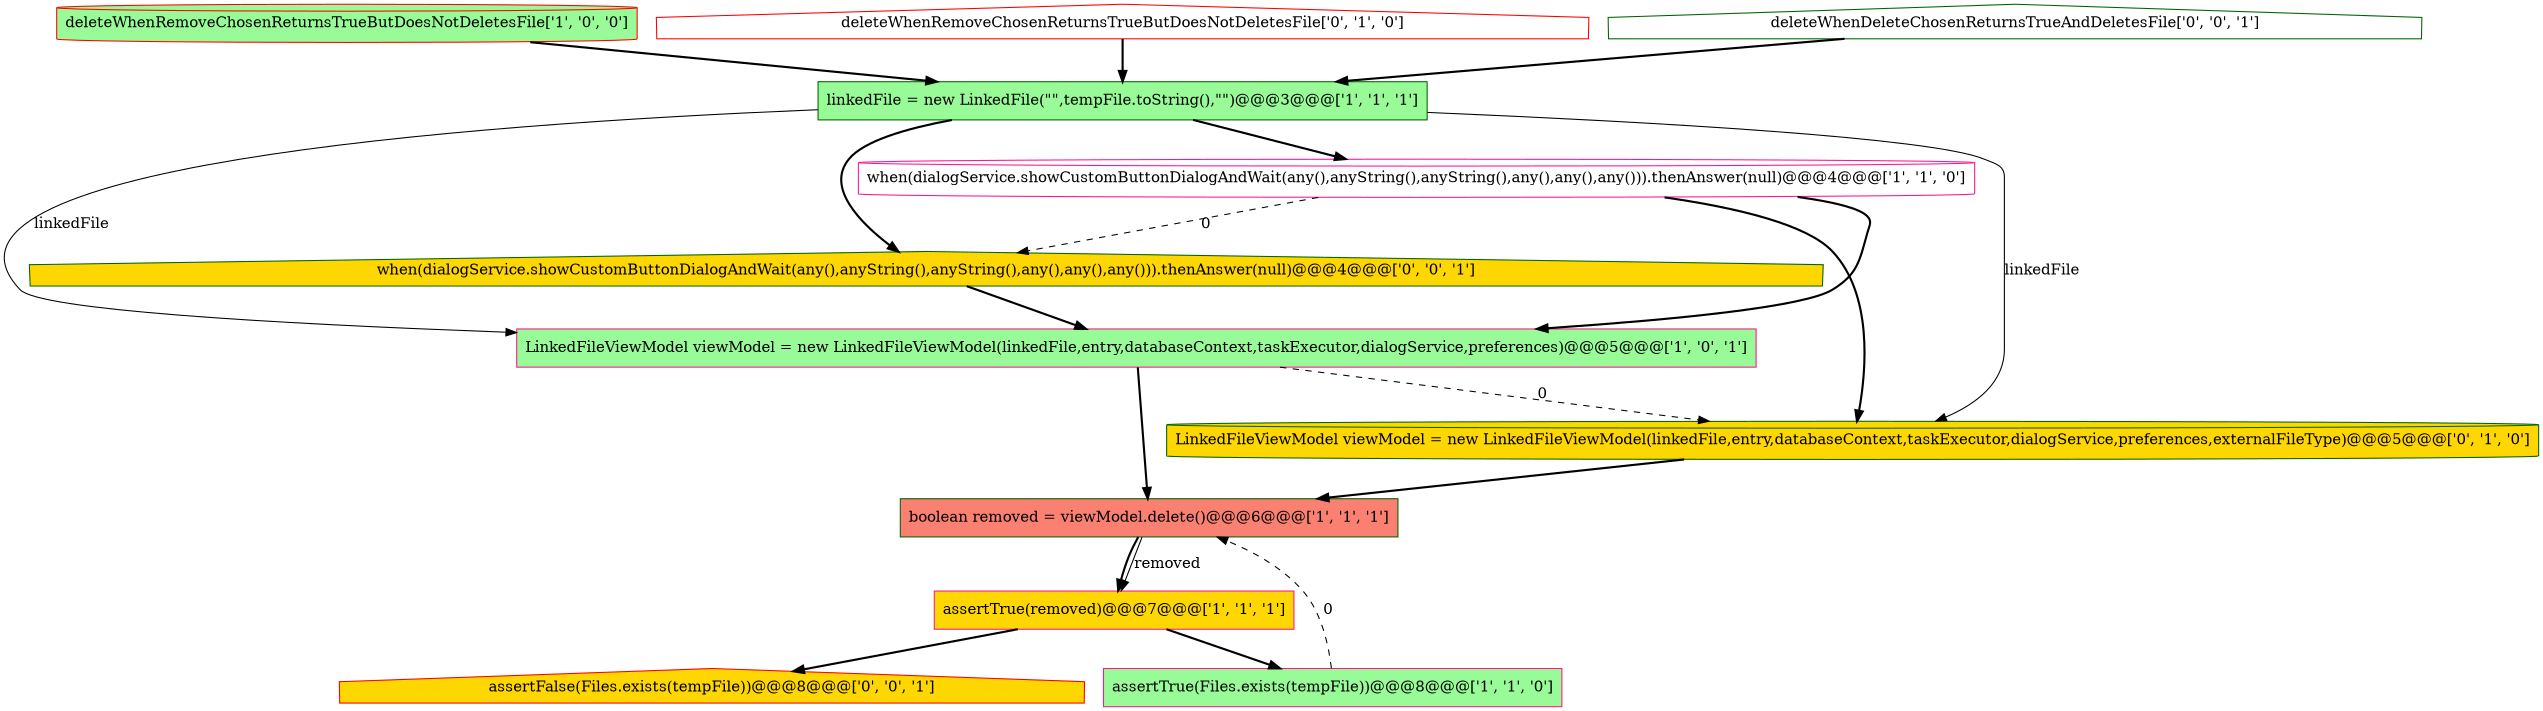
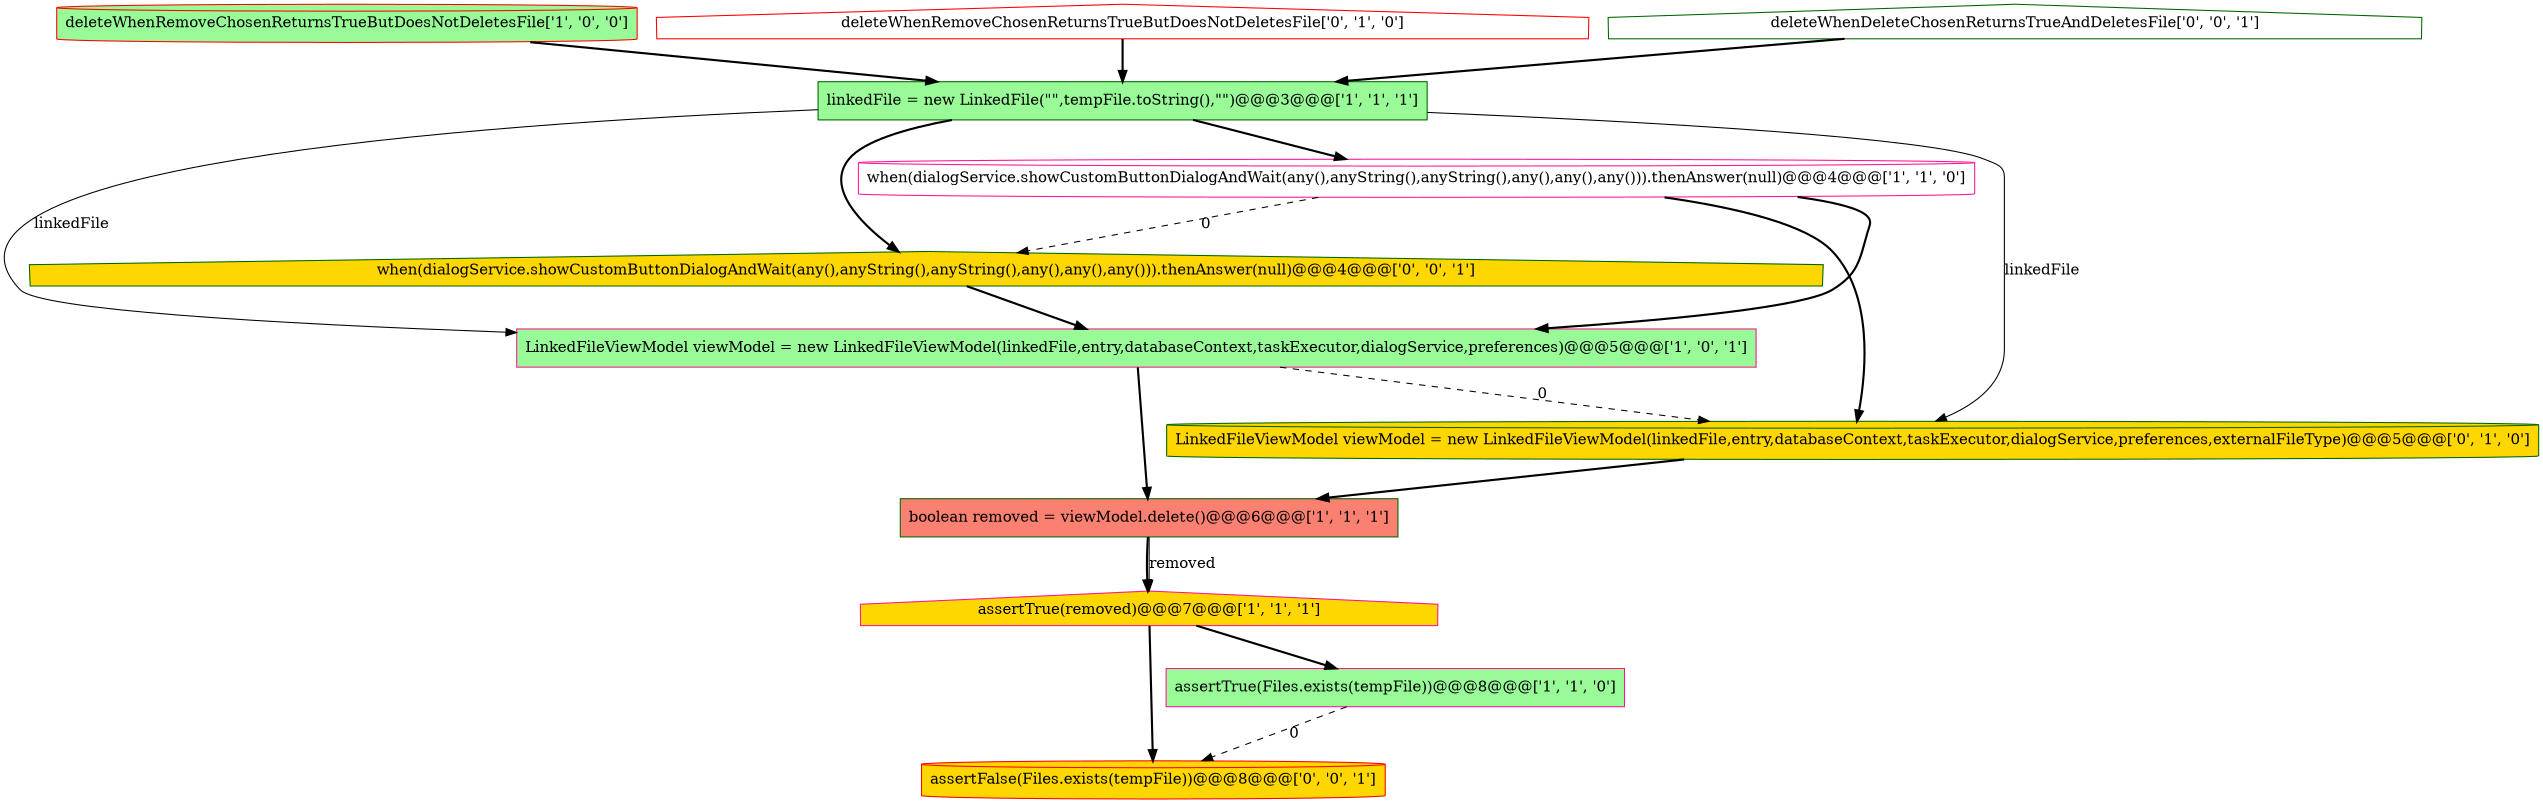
(1300, 588) -> (1279, 732)
(1114, 610) -> (1149, 610)
(712, 688) -> (1153, 780)
